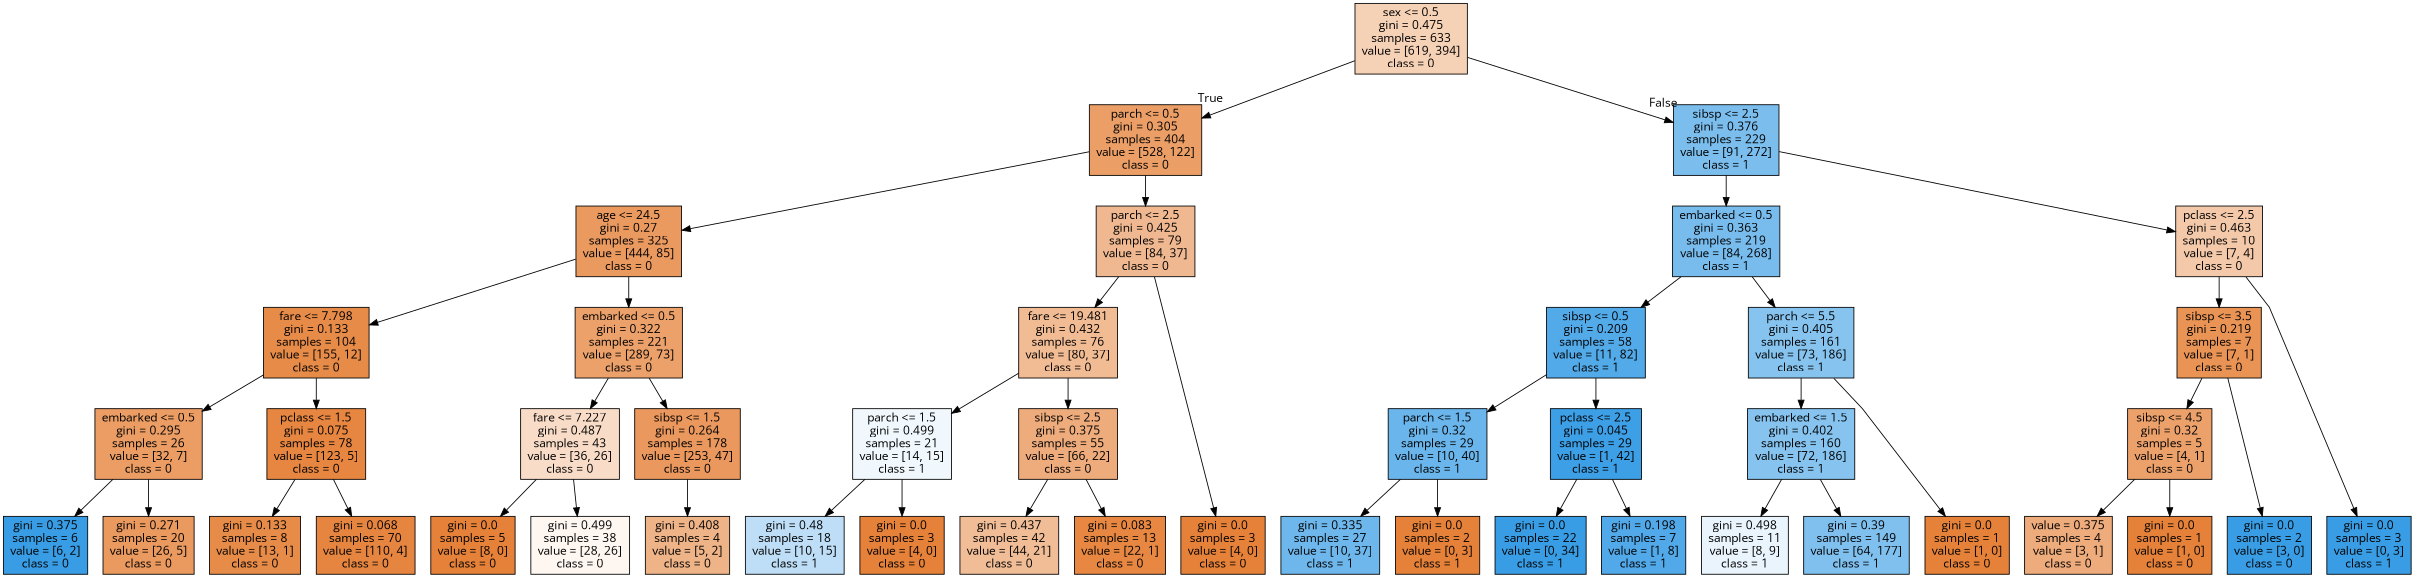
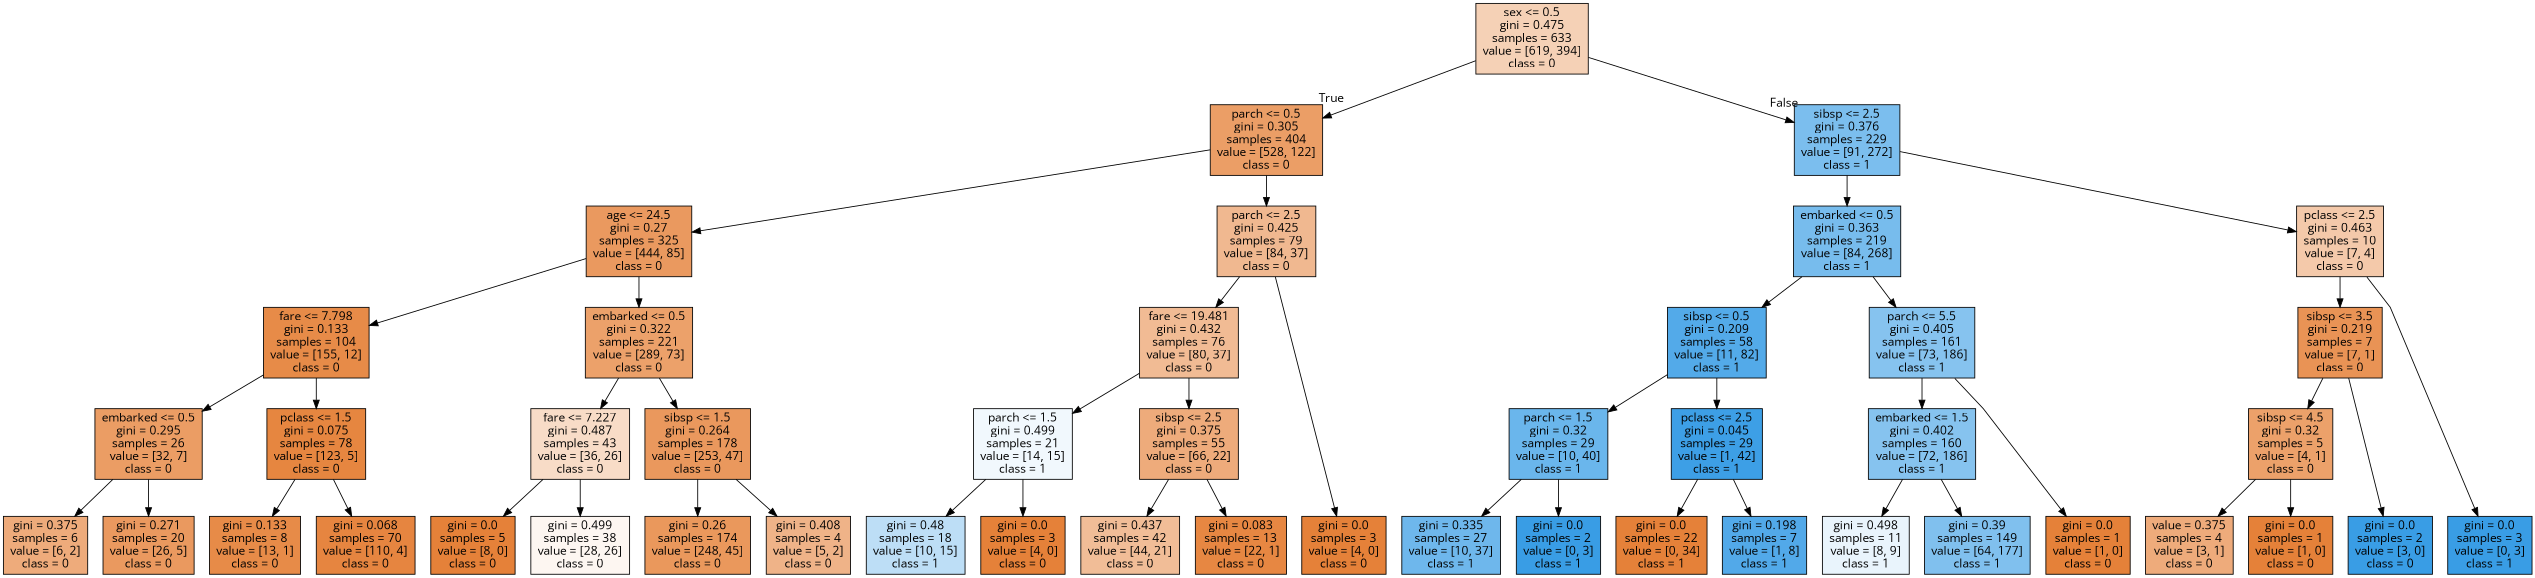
(46, 545) -> (46, 545)
none -> (698, 545)
(1438, 545) -> (1558, 545)
(1541, 545) -> (1661, 545)
